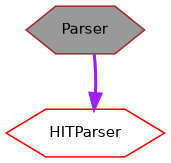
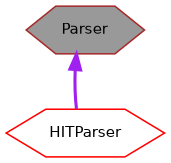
(96, 74) -> (75, 89)
